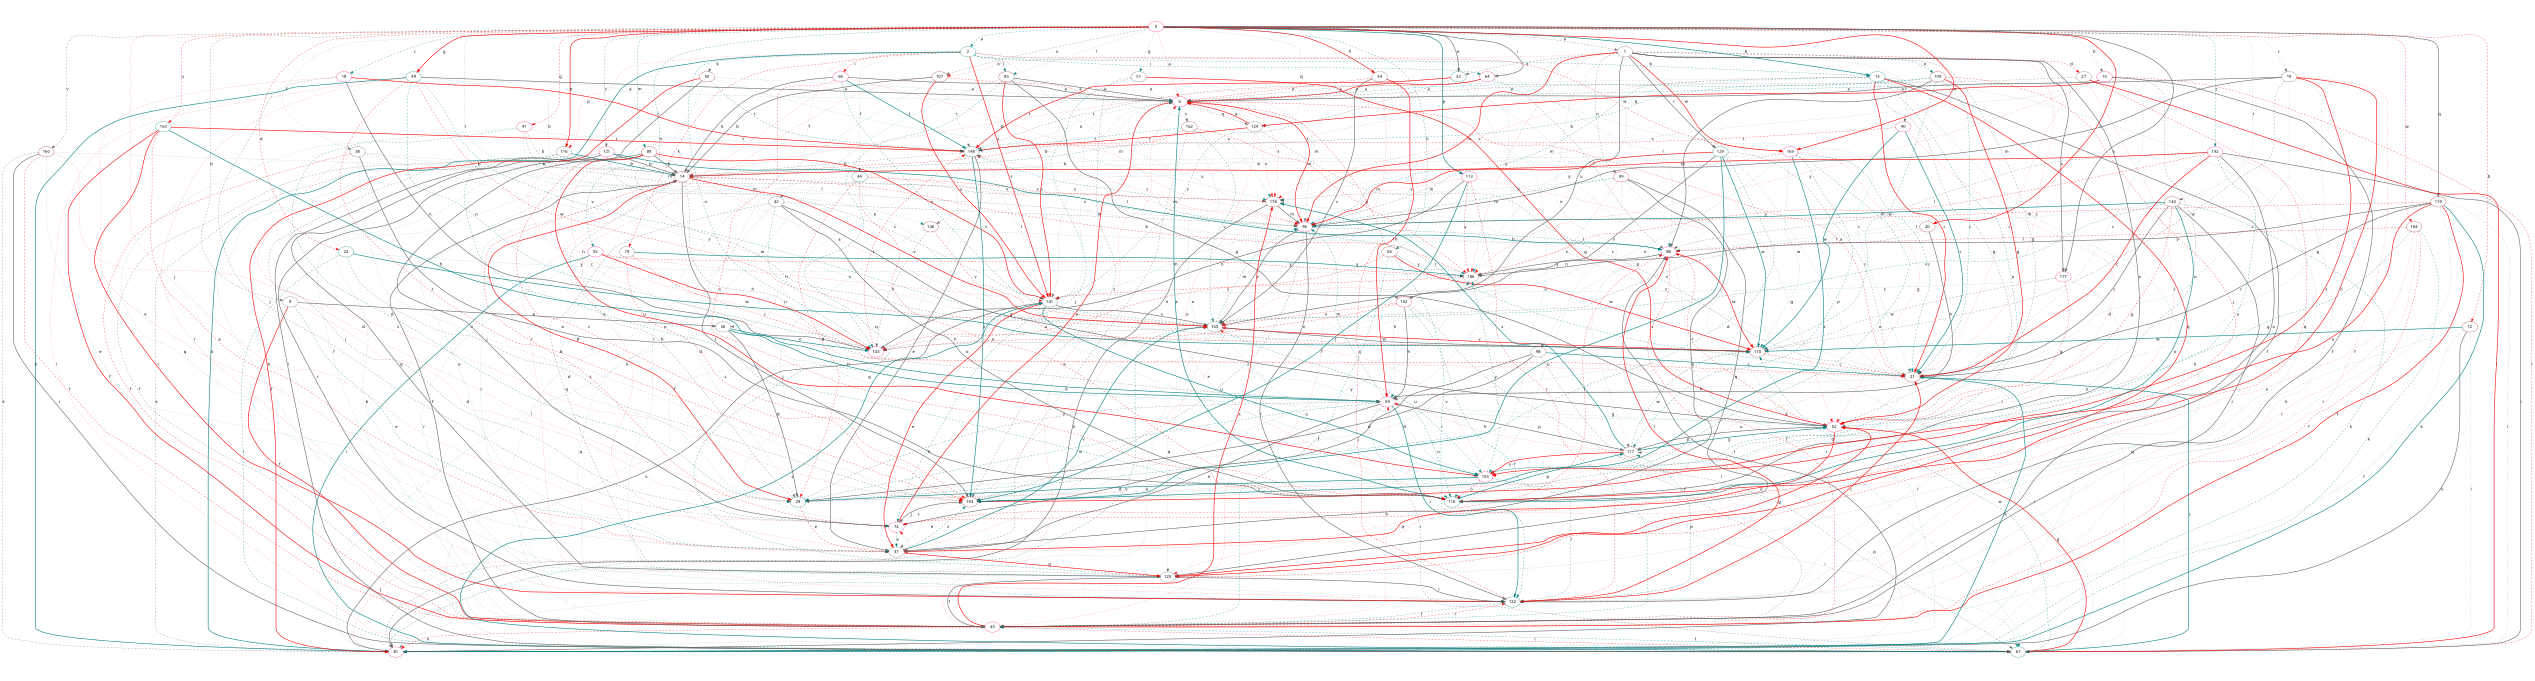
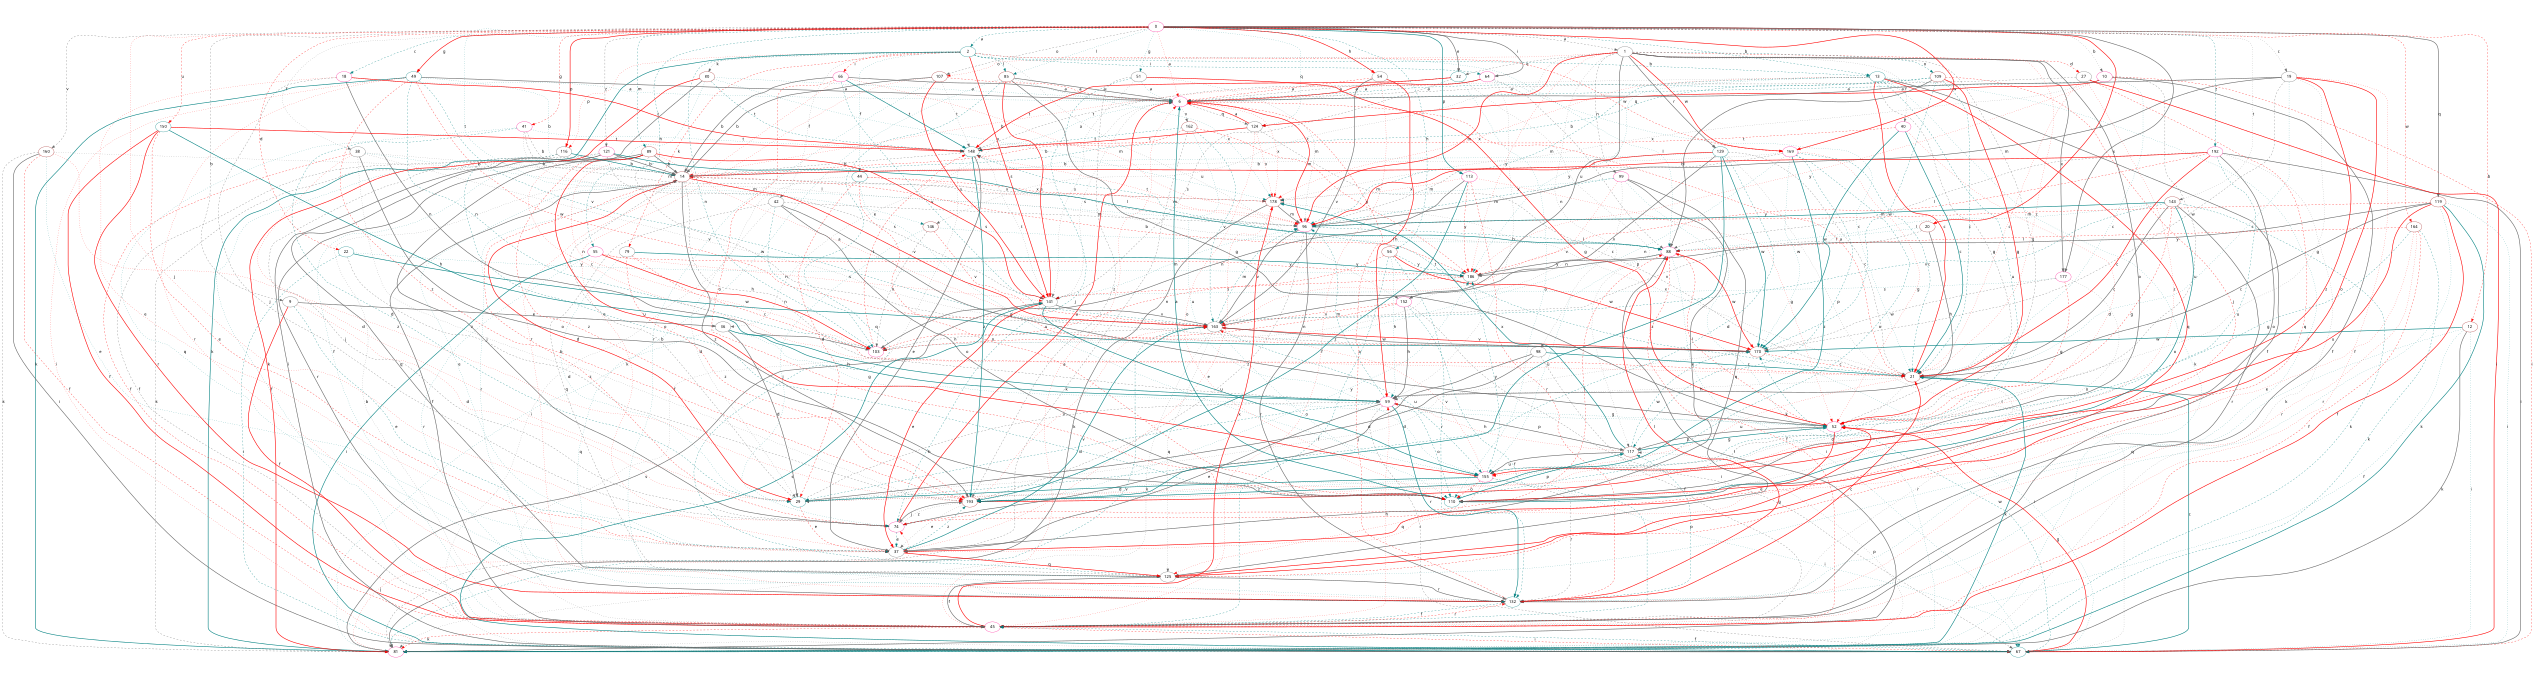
(1587, 39) -> (1587, 39)
(777, 338) -> none
(1556, 455) -> (1556, 455)
